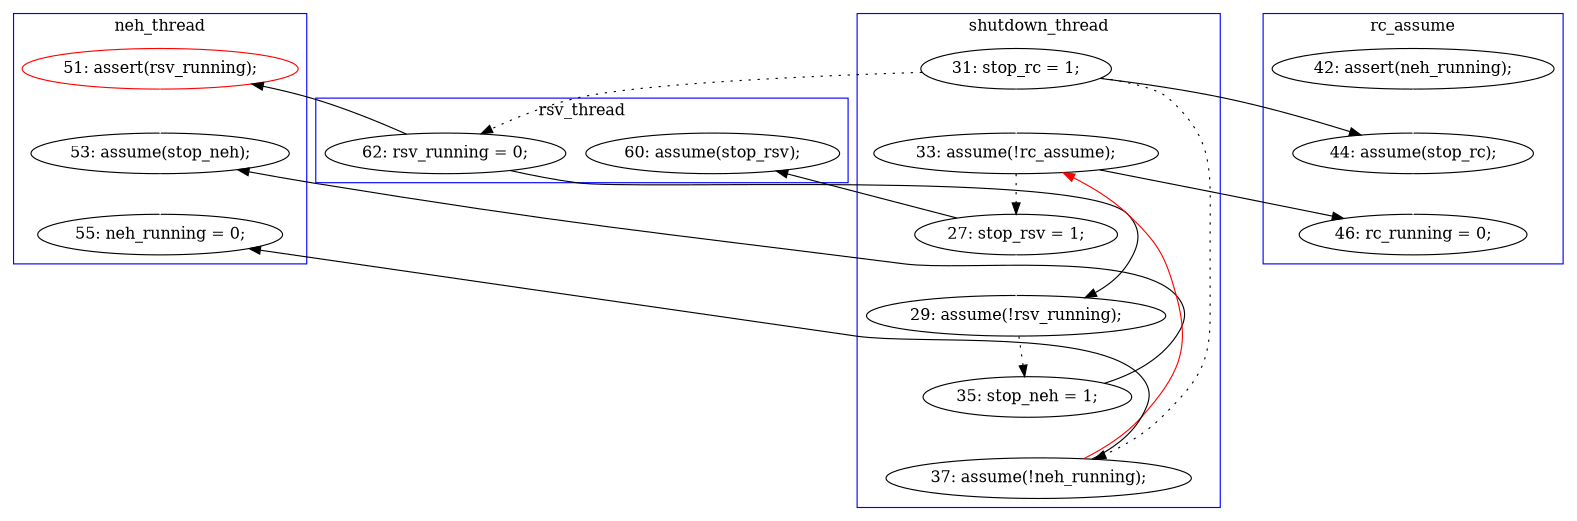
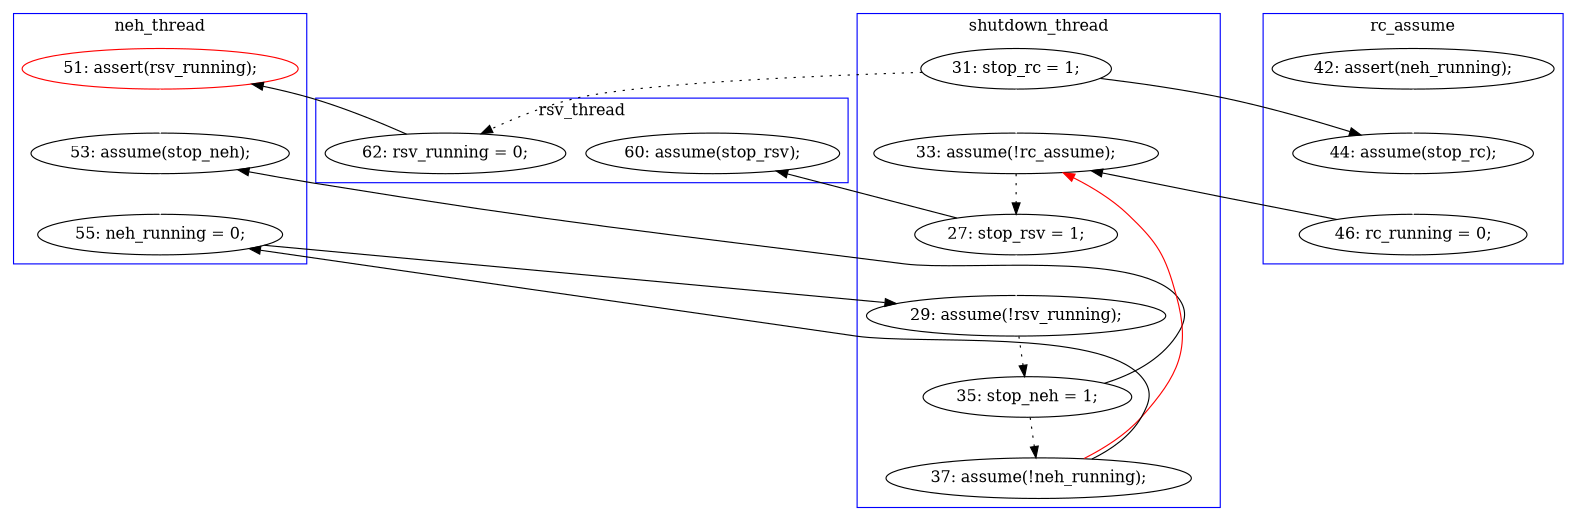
(869, 185) -> (574, 274)
(1228, 195) -> (1231, 199)
(1210, 258) -> (1032, 432)
